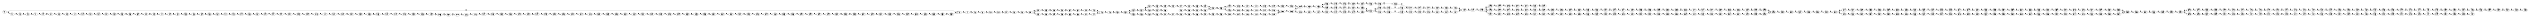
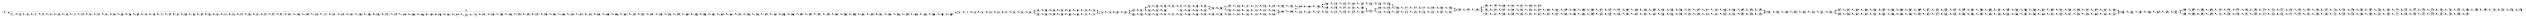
(1403, 5) -> (1393, 6)
